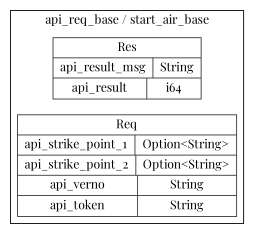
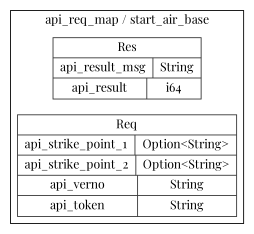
(127, 21) -> (127, 21)
